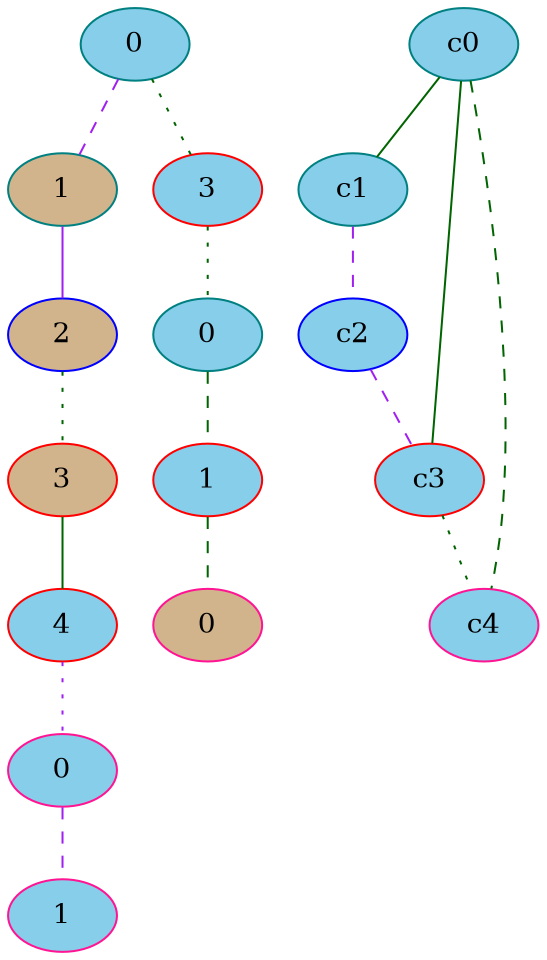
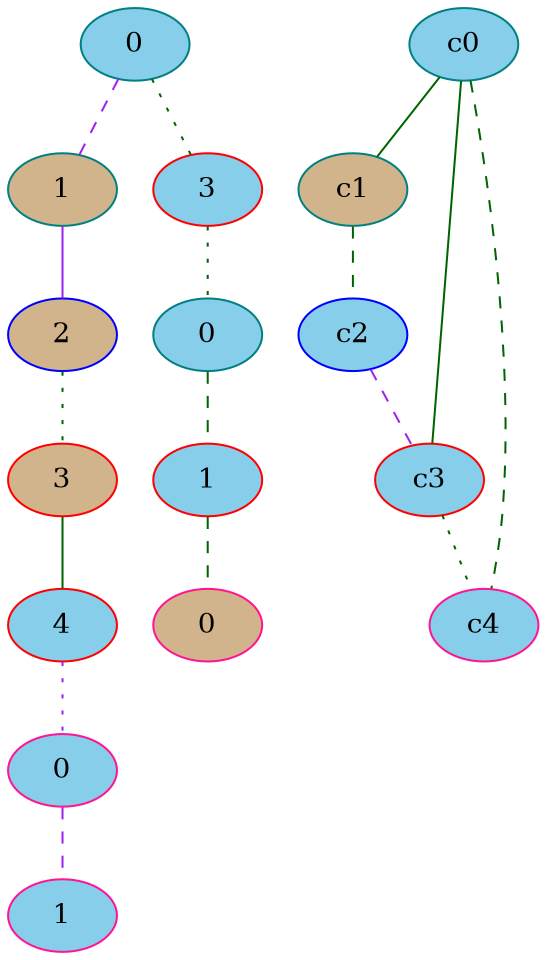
(353, 190) -> (353, 190)
(353, 262) -> (353, 262)
